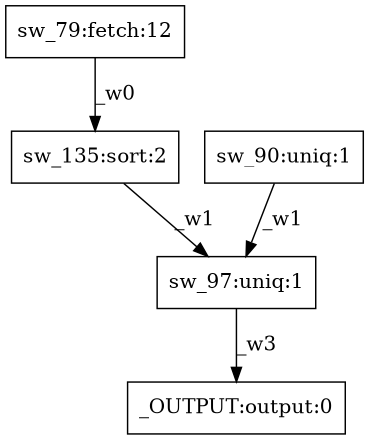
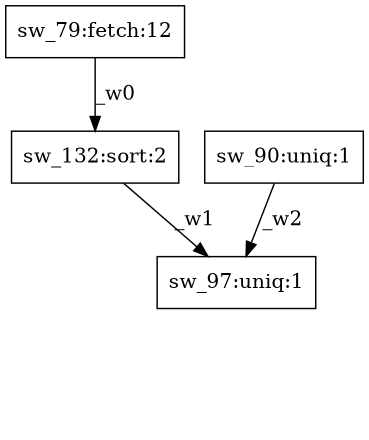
(95, 157) -> (95, 157)
(283, 220) -> (283, 220)
(236, 408) -> none
